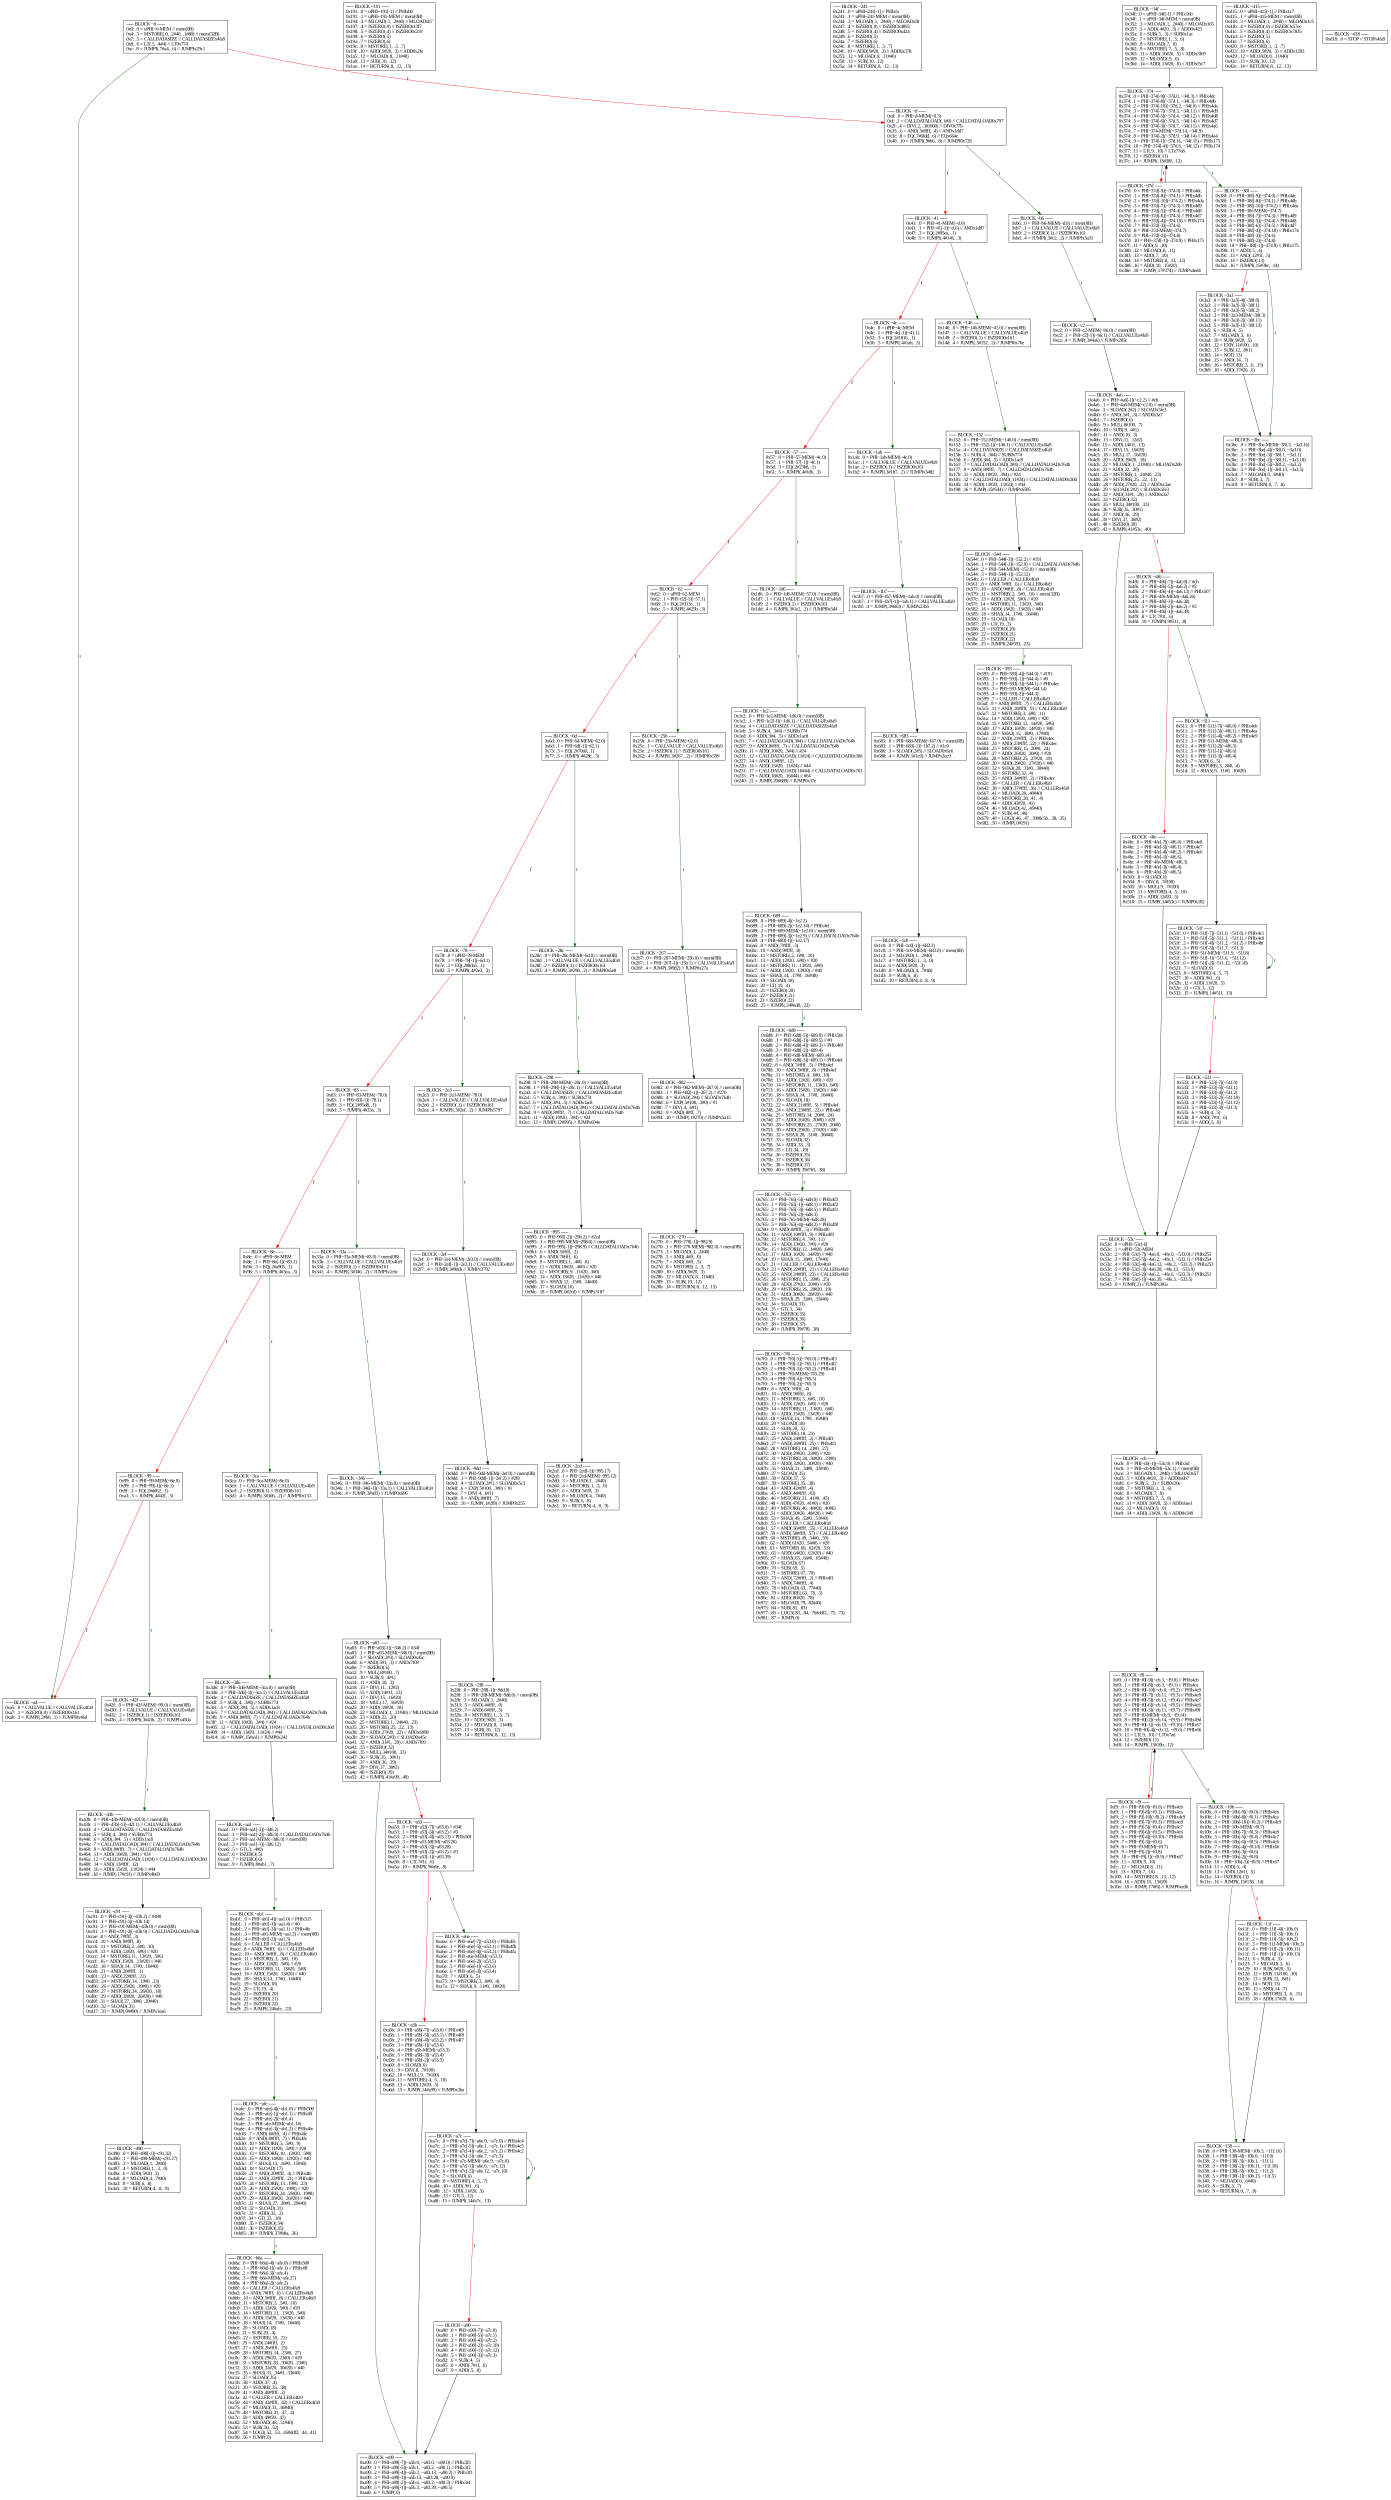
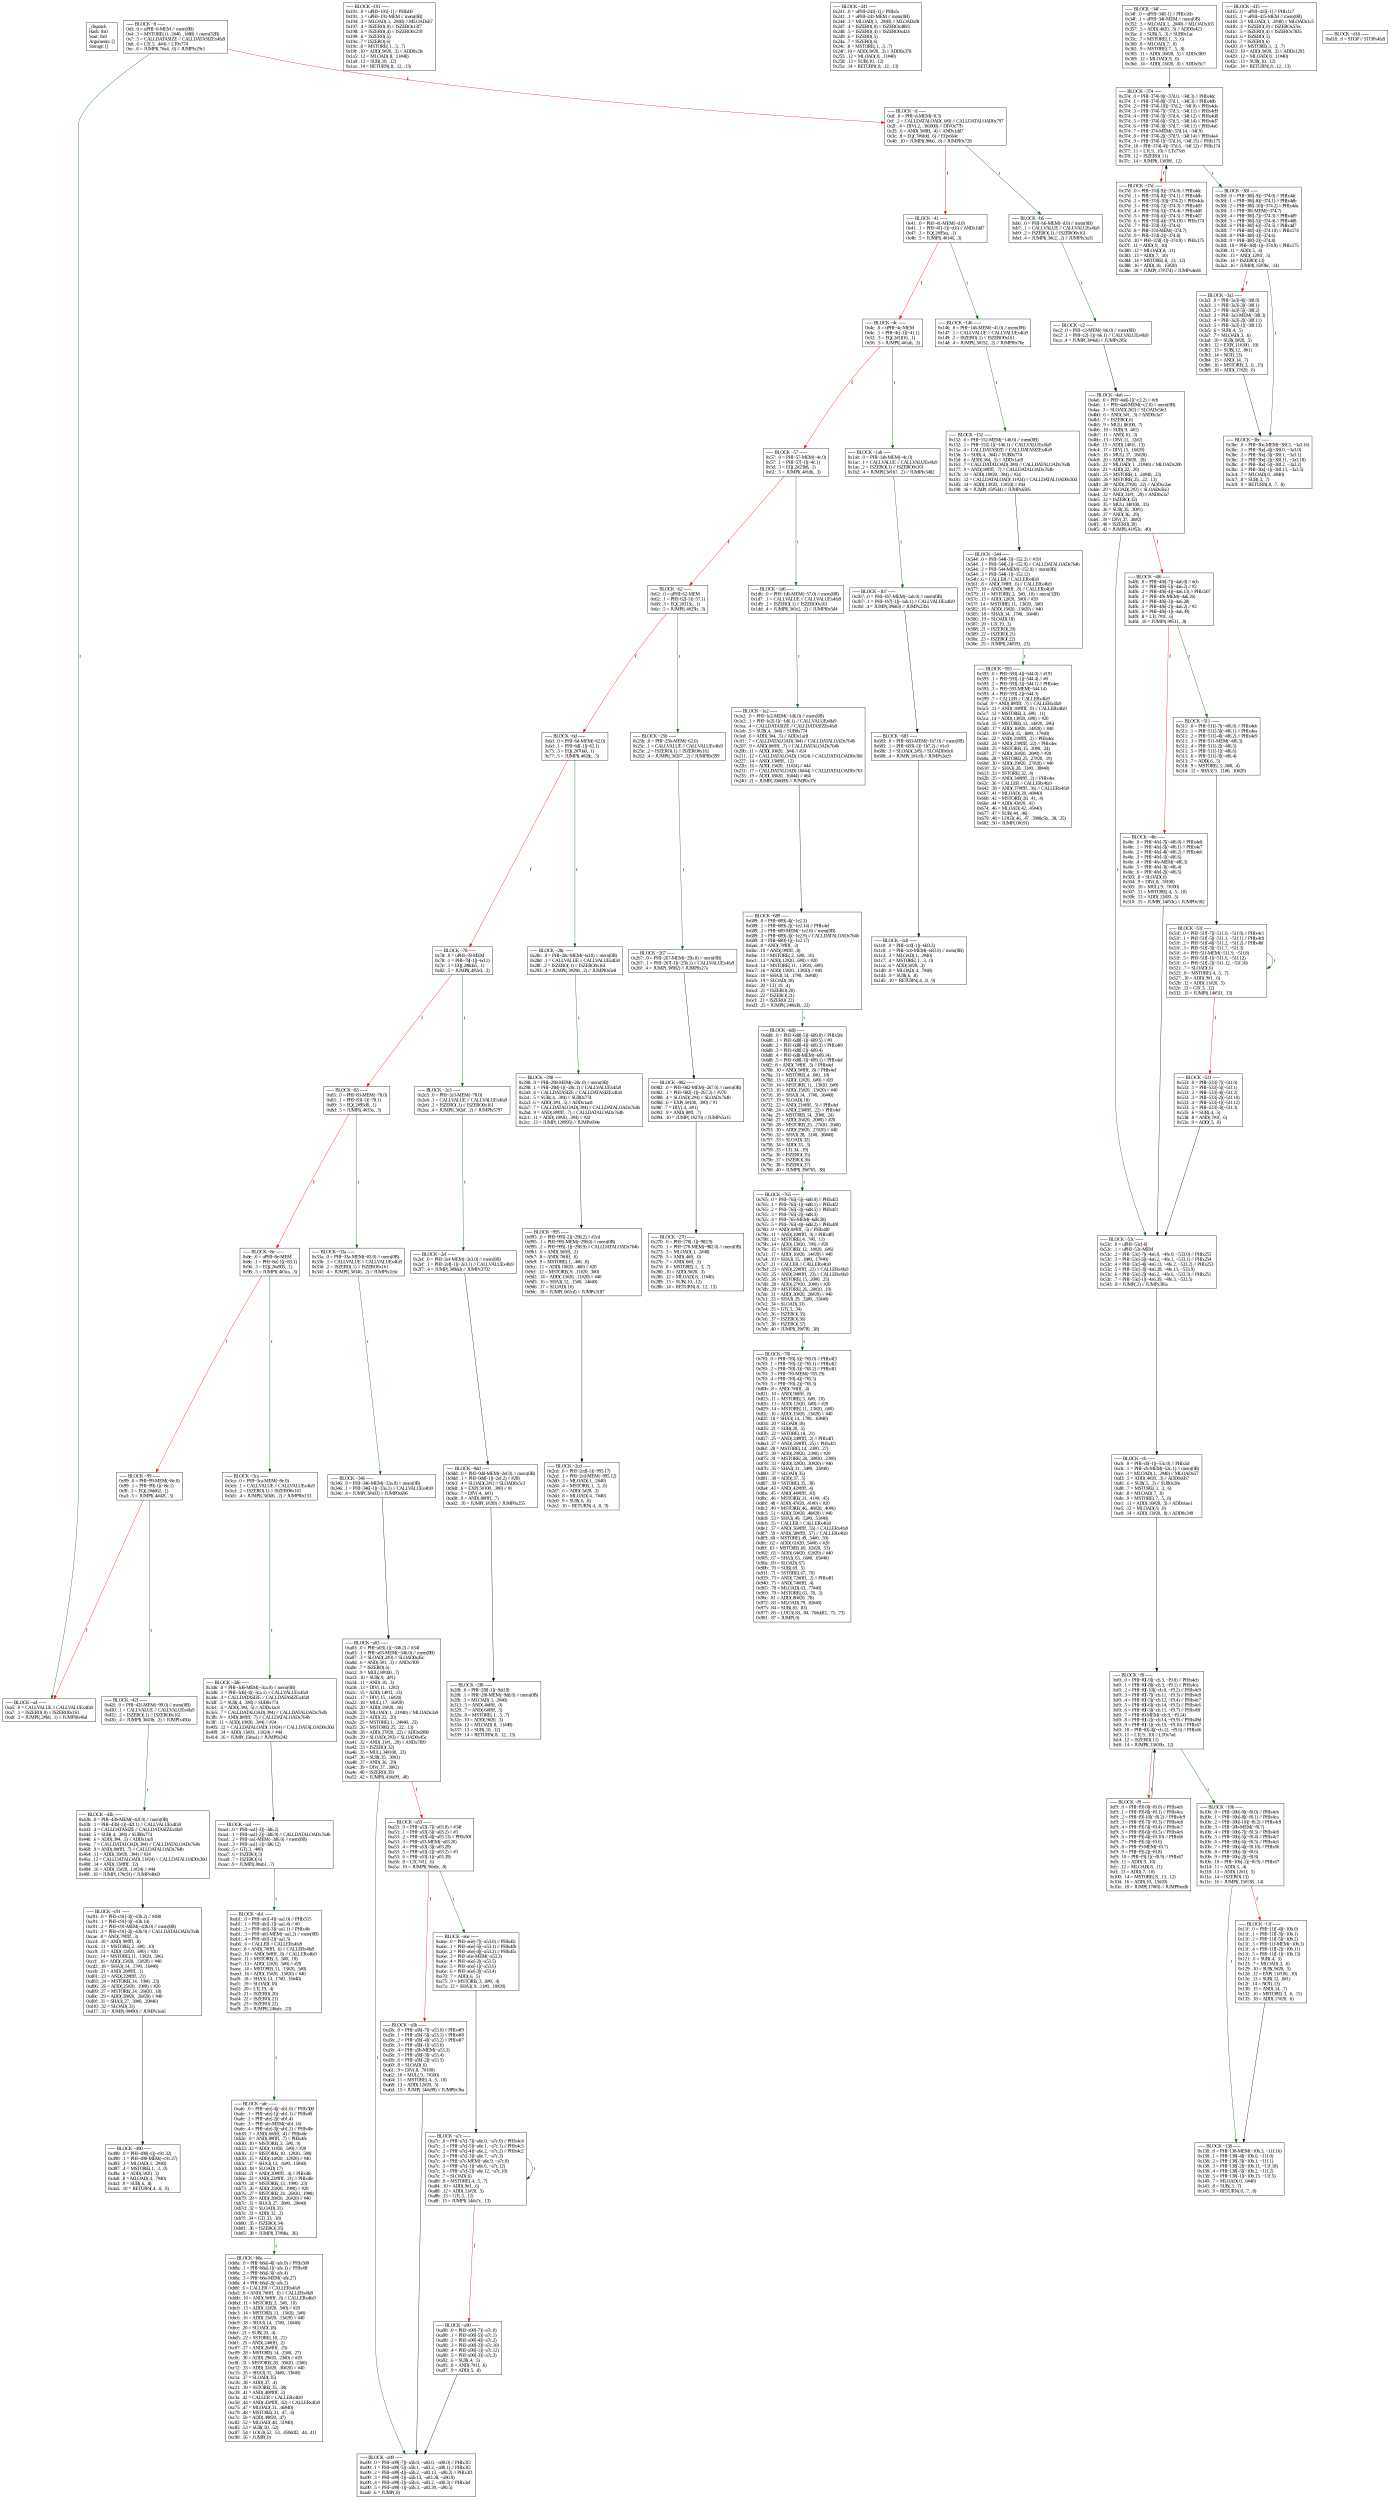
none -> (102, 37)
